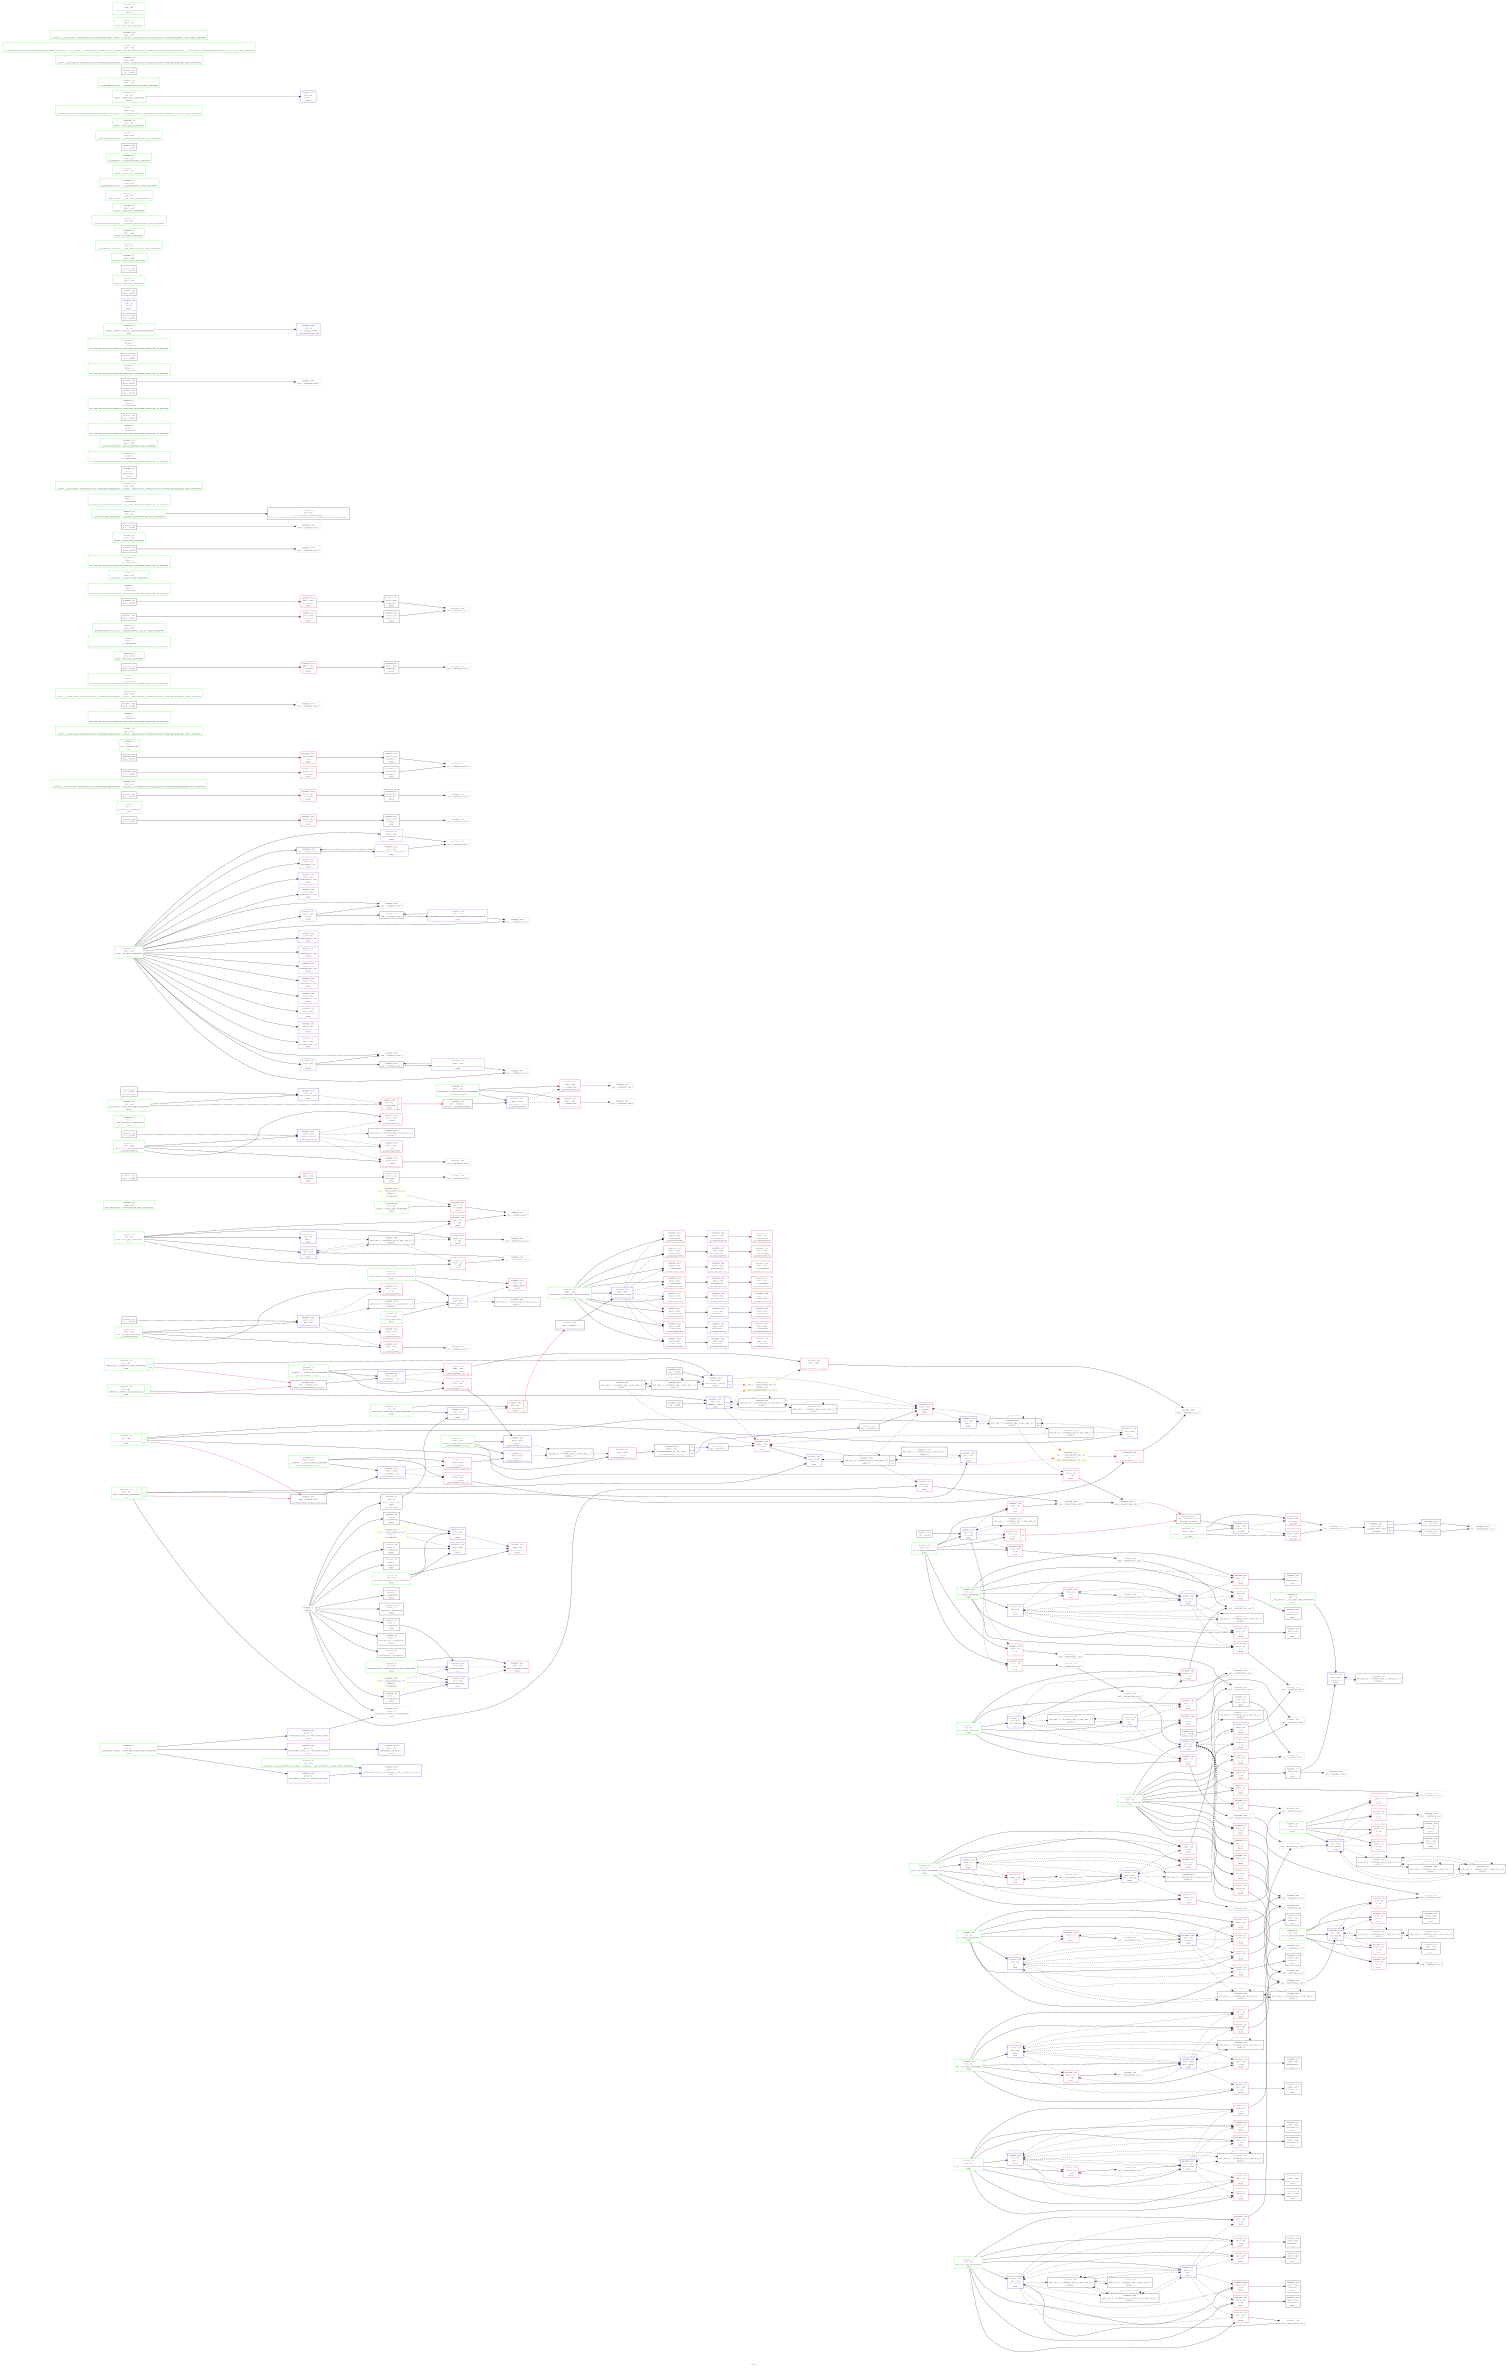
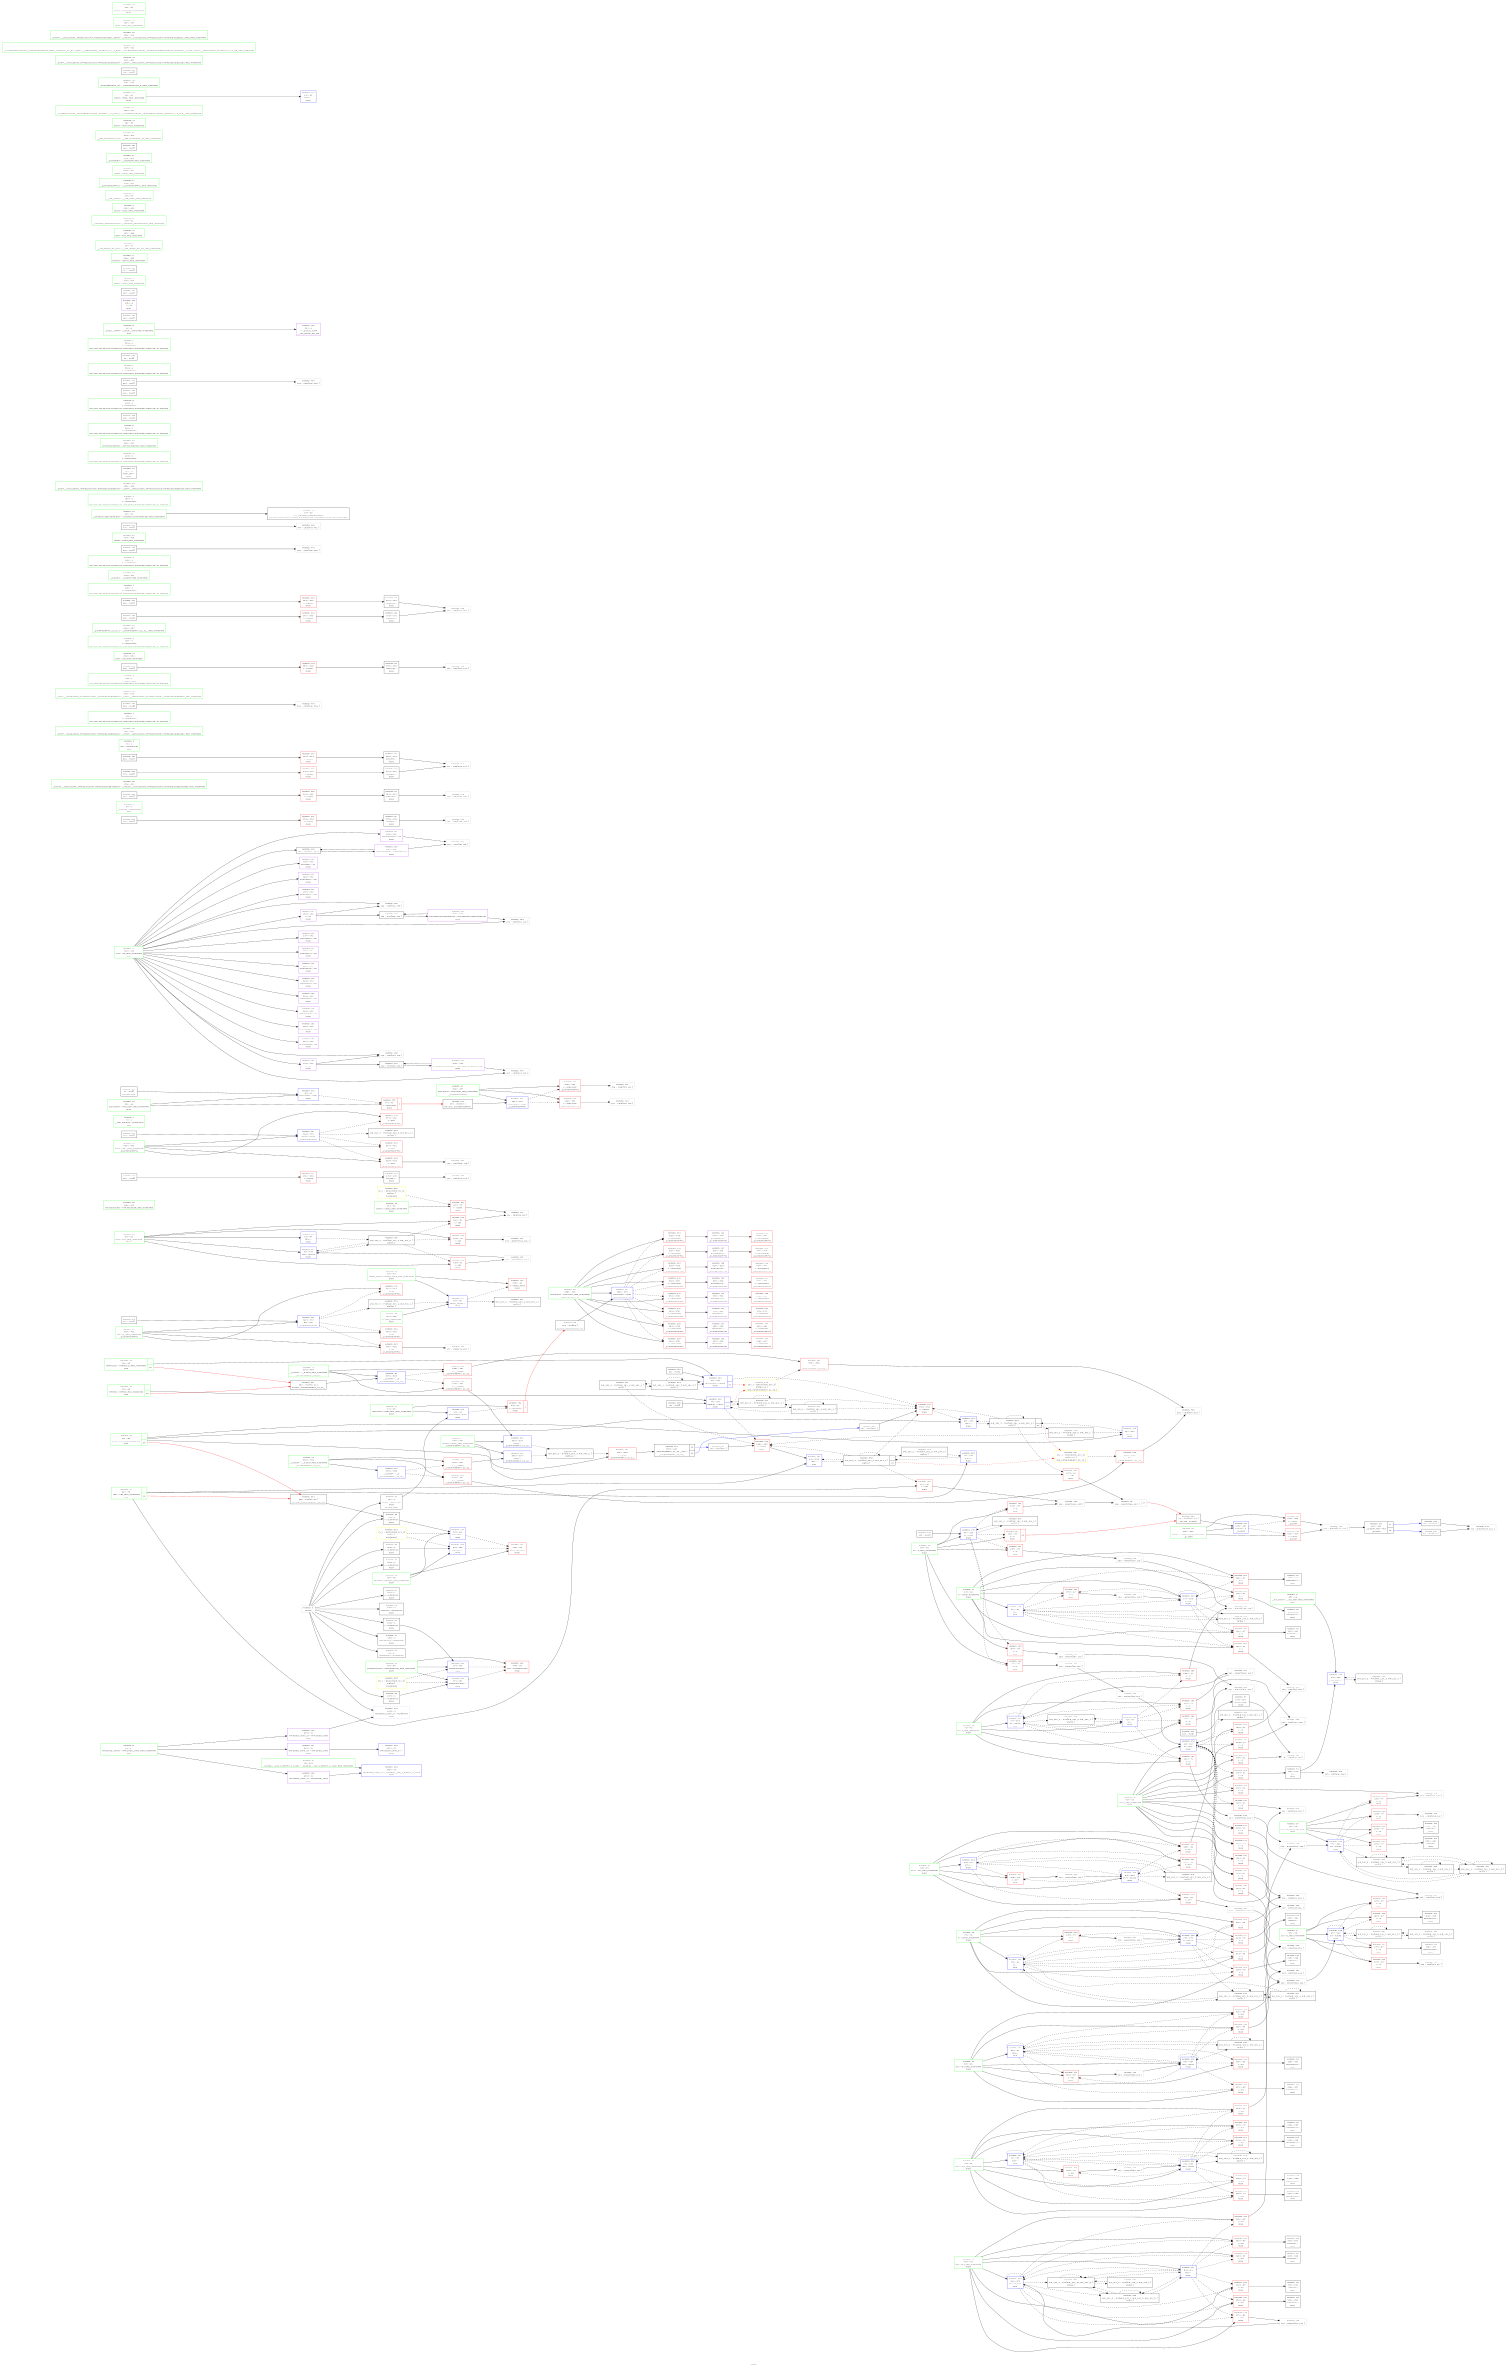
(349, 1486) -> (354, 1510)
